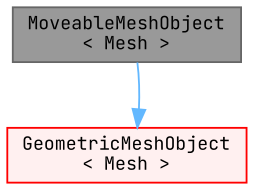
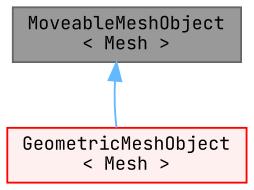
(139, 86) -> (115, 104)
